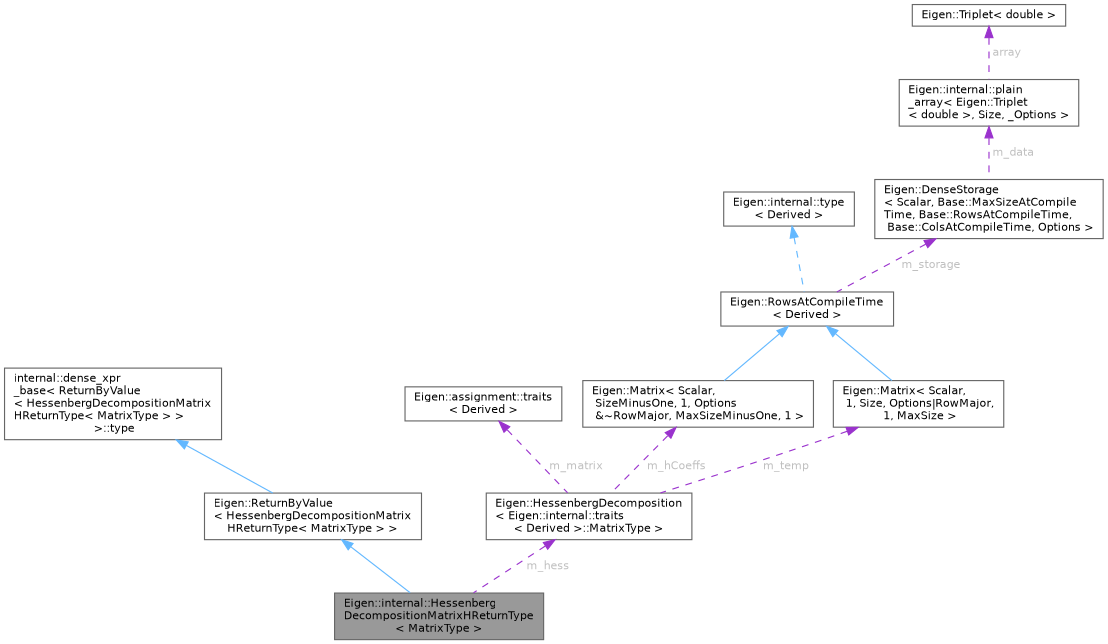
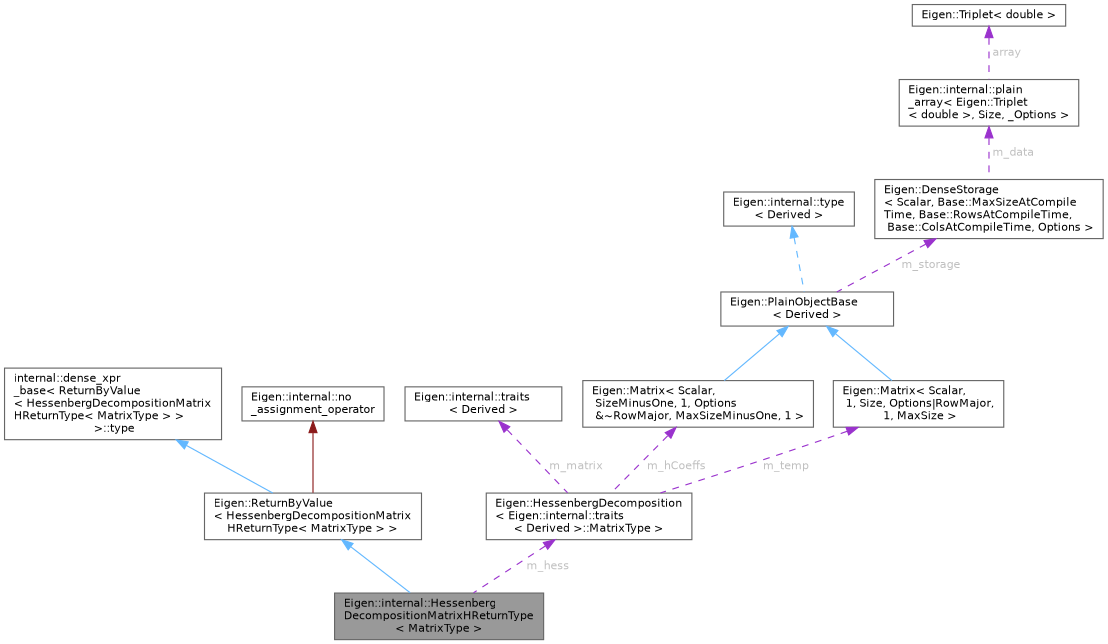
(807, 309) -> (807, 309)
none -> (313, 404)
(483, 404) -> (483, 404)
